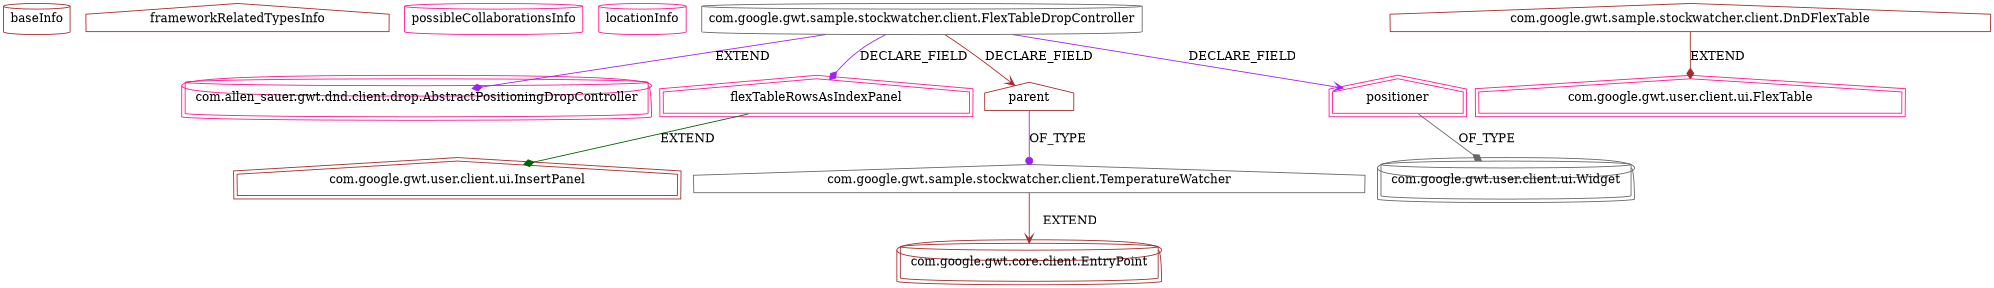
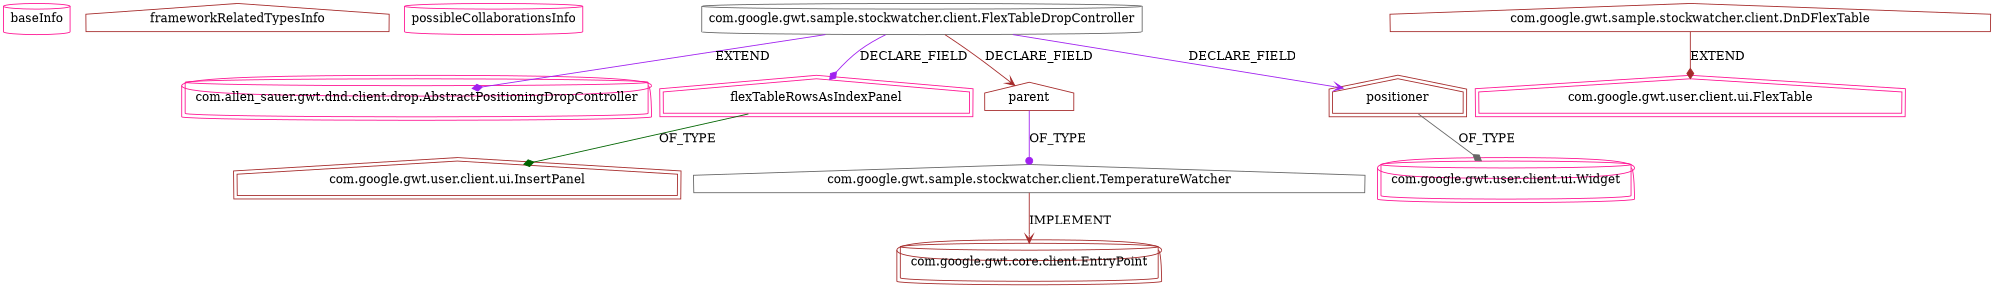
(37, 19) -> (37, 19)
(642, 19) -> none
(1398, 98) -> (1398, 98)
(688, 139) -> (688, 139)
(1506, 180) -> (1506, 180)
(1070, 221) -> (1070, 221)
